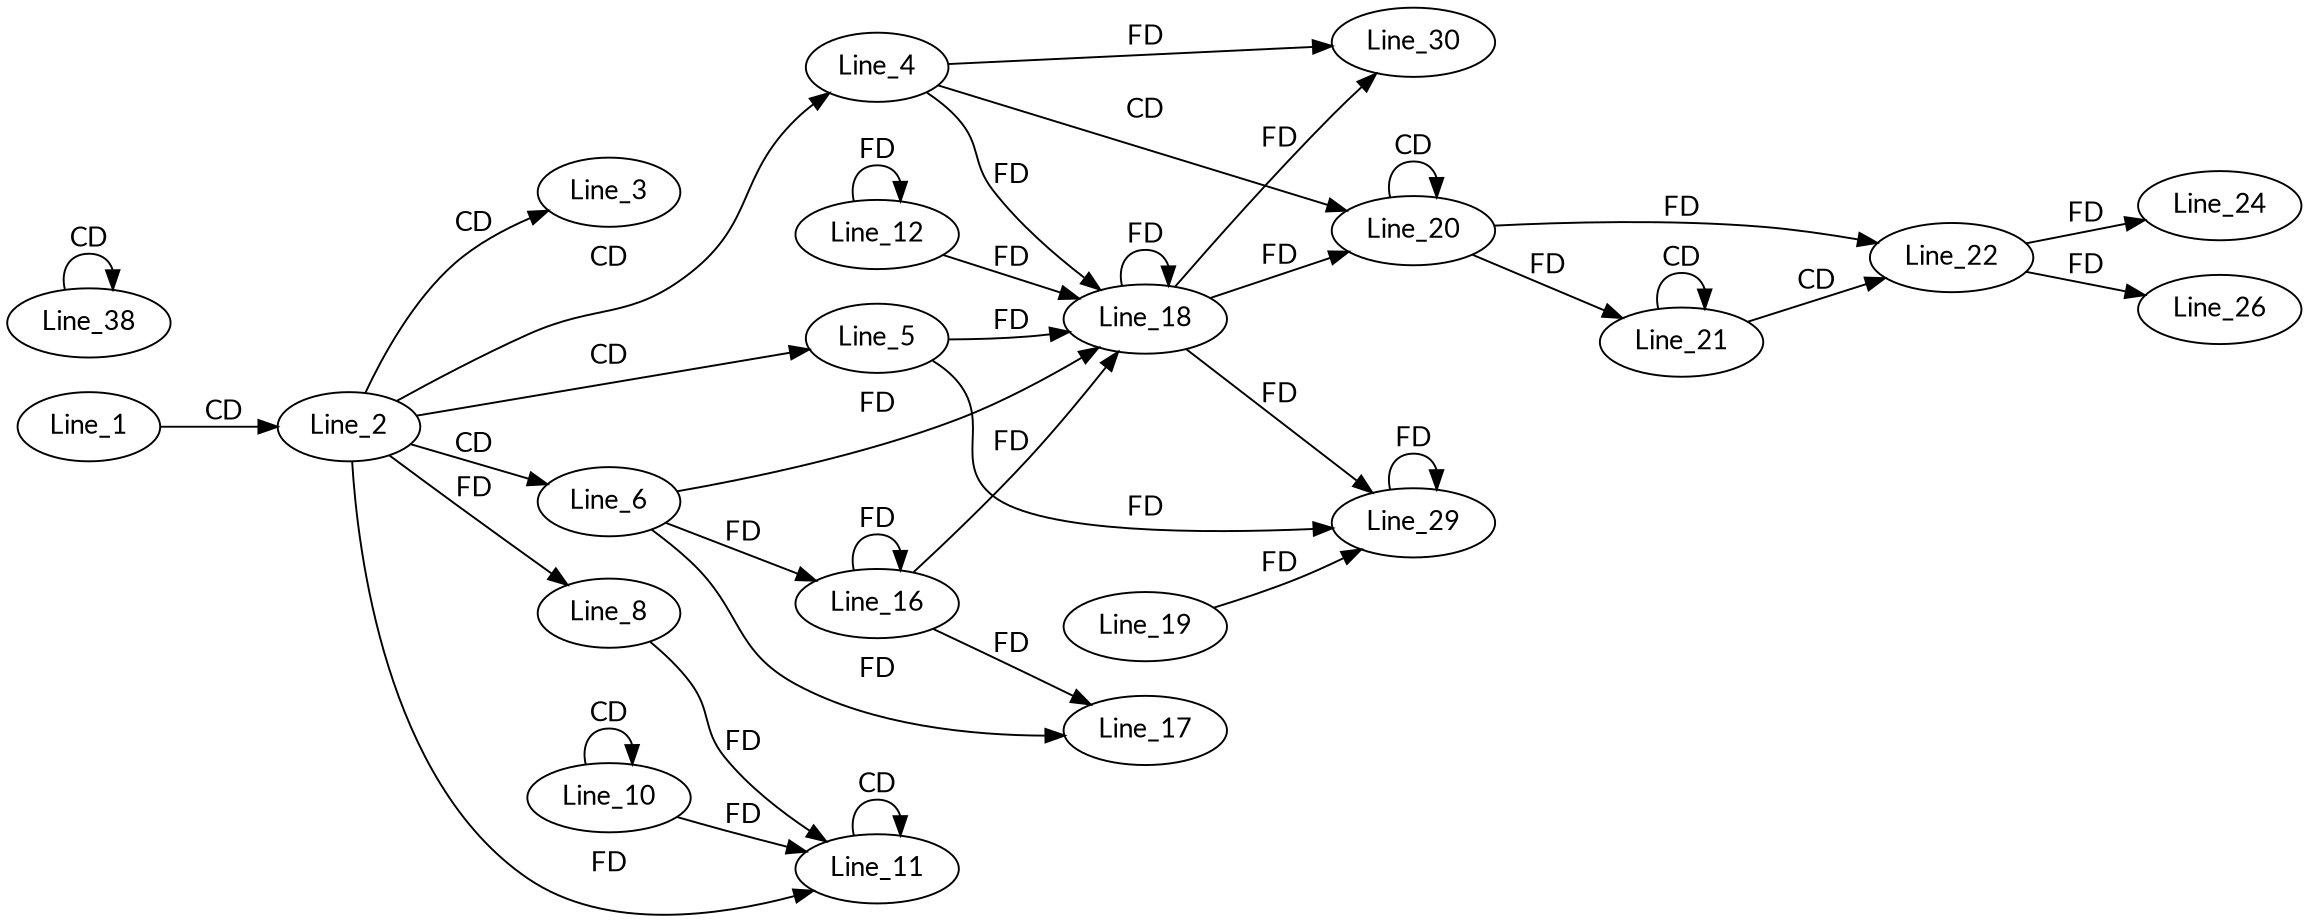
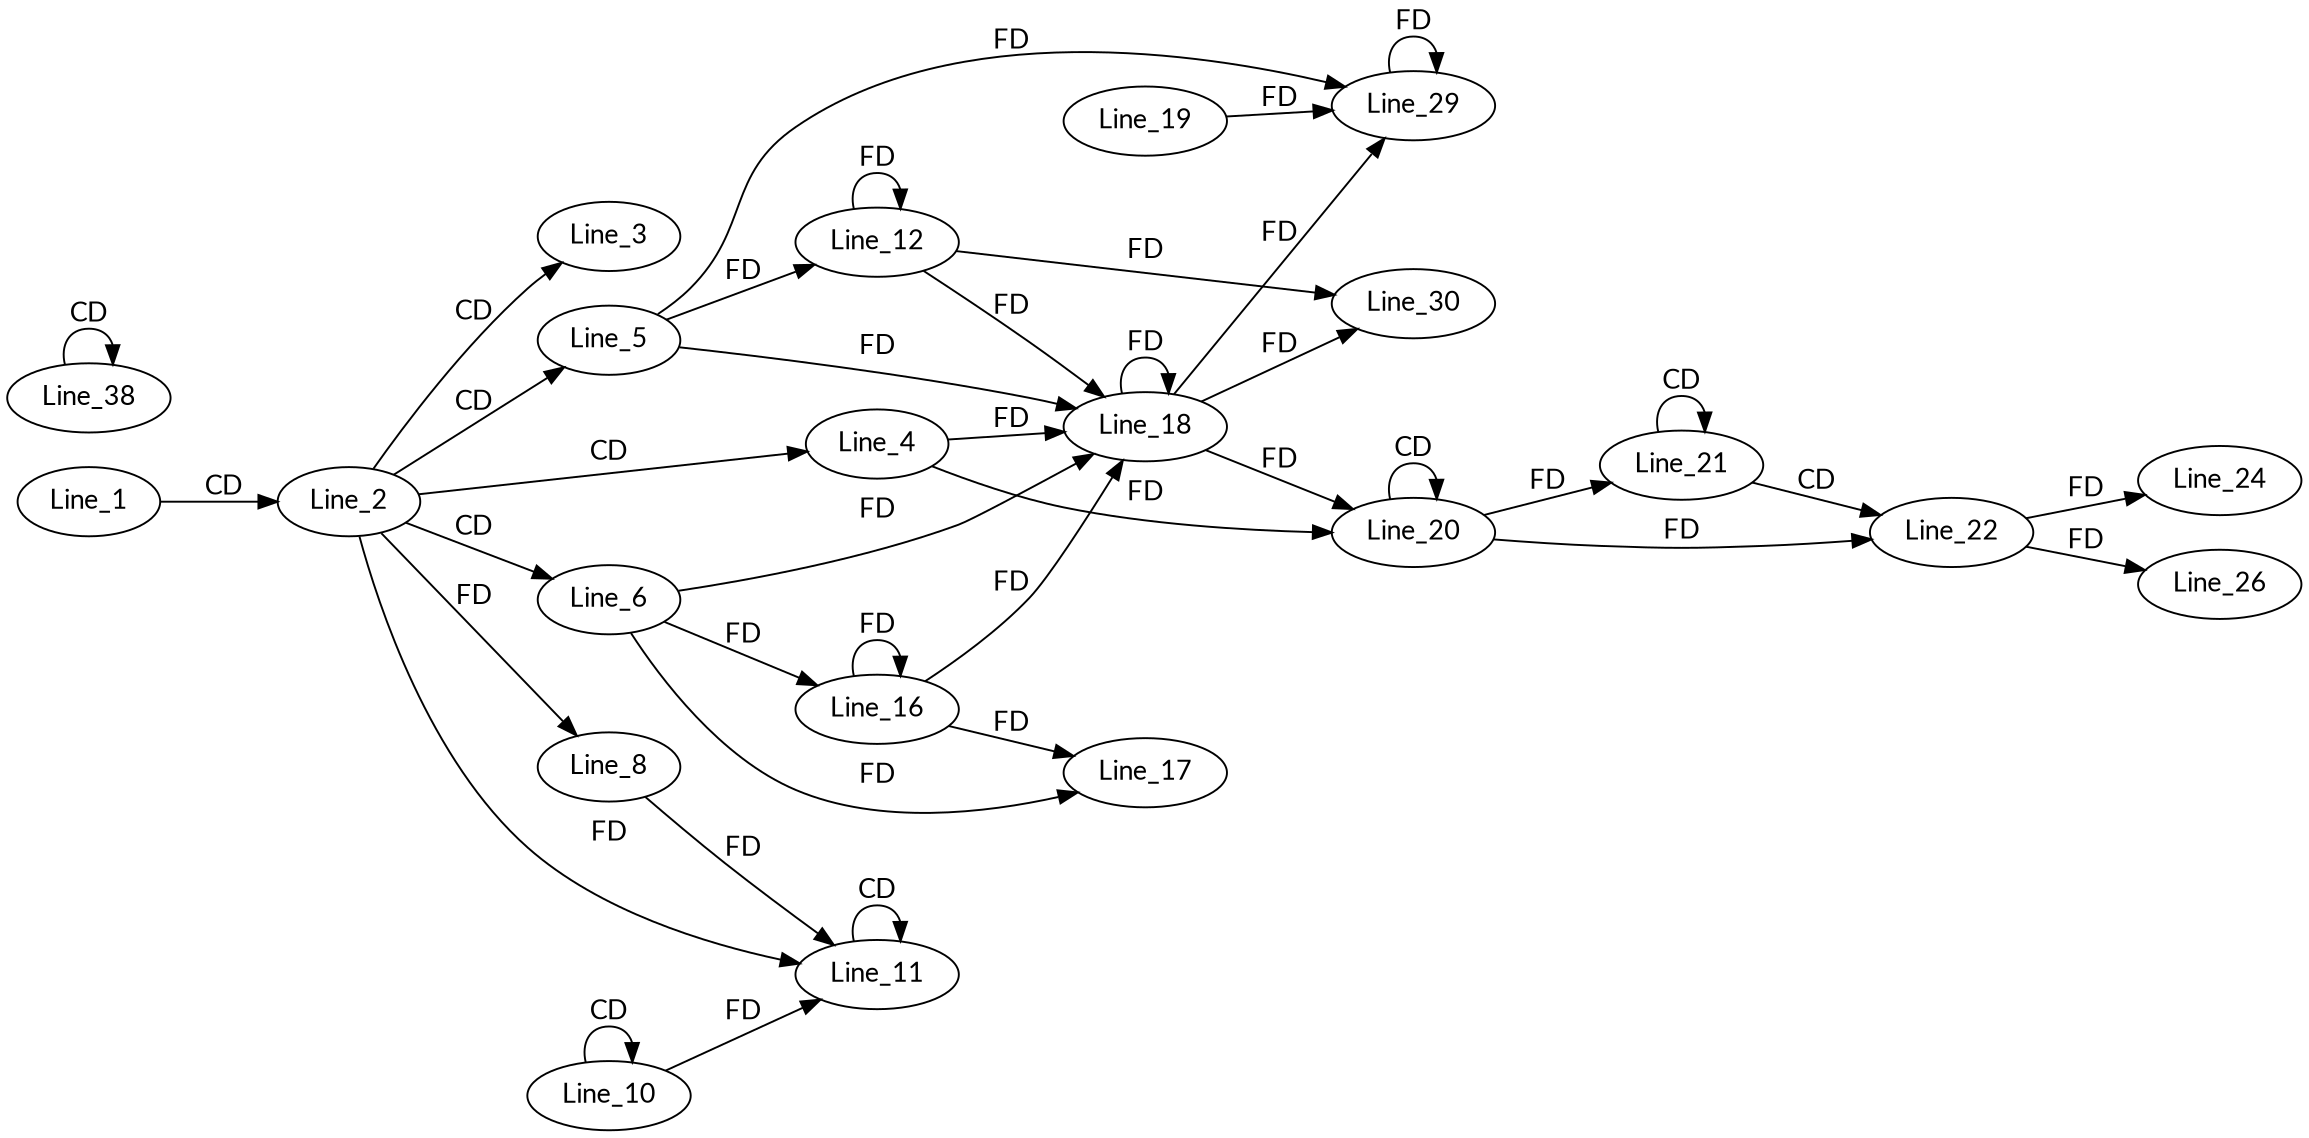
(1130, 55) -> (1136, 272)
(1145, 111) -> (1145, 493)
none -> (731, 296)
